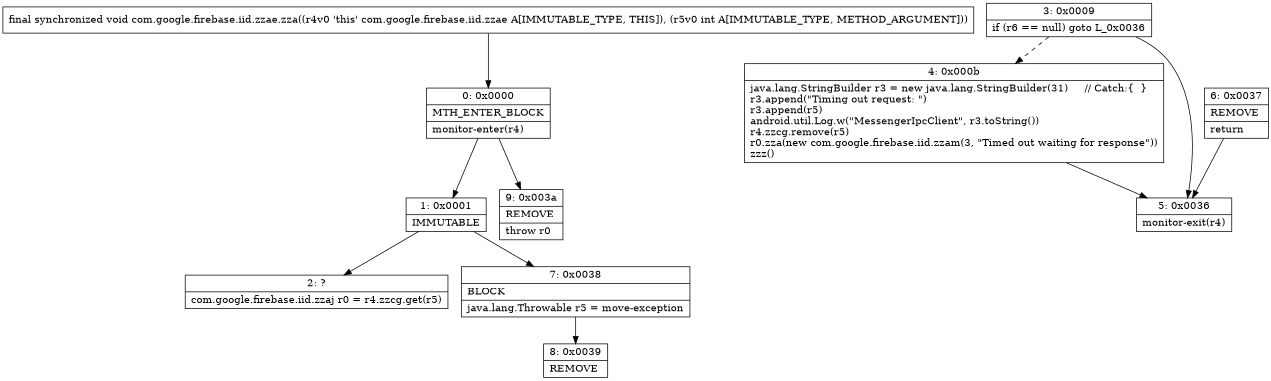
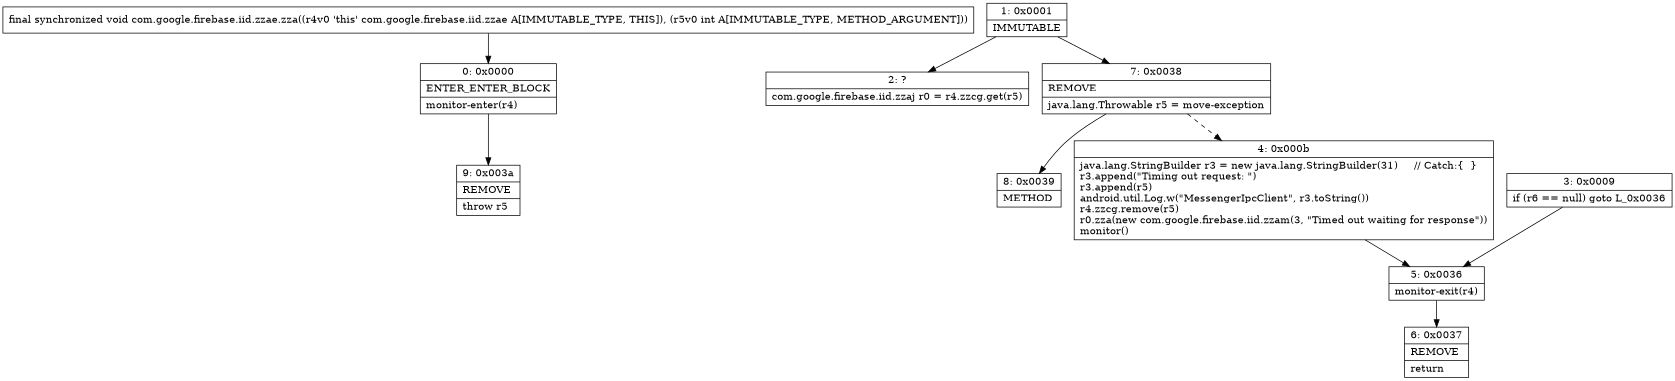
(1035, 48) -> (1202, 125)
(488, 113) -> (488, 88)
(763, 154) -> (1104, 231)
(467, 165) -> none
(1210, 165) -> (1437, 310)
(528, 231) -> (485, 207)
(486, 291) -> (1072, 88)
(574, 369) -> (1028, 198)
